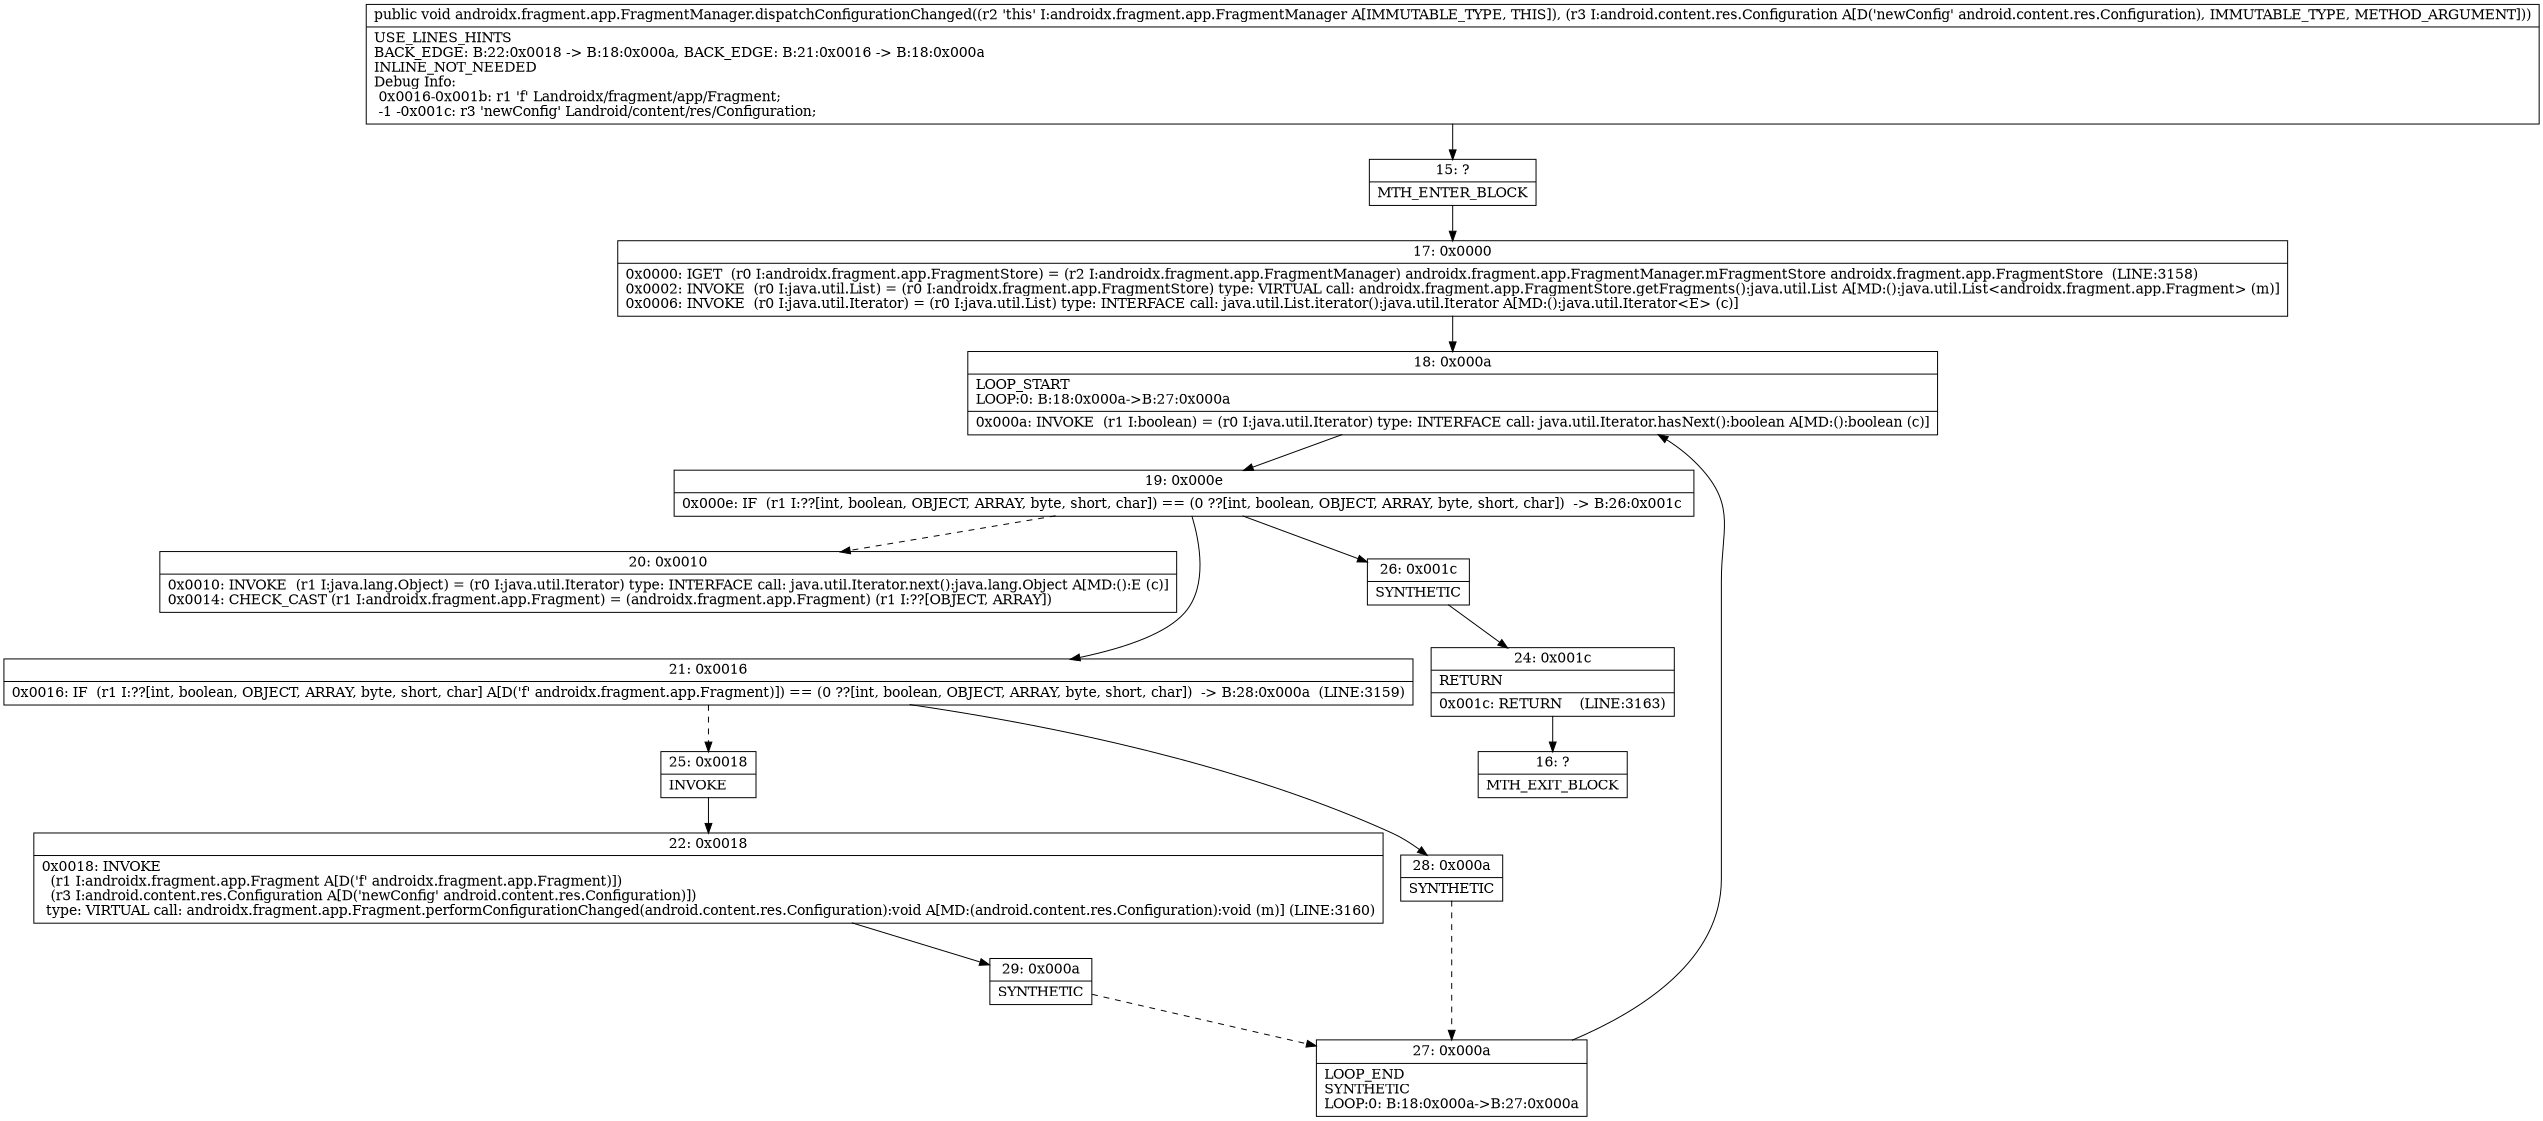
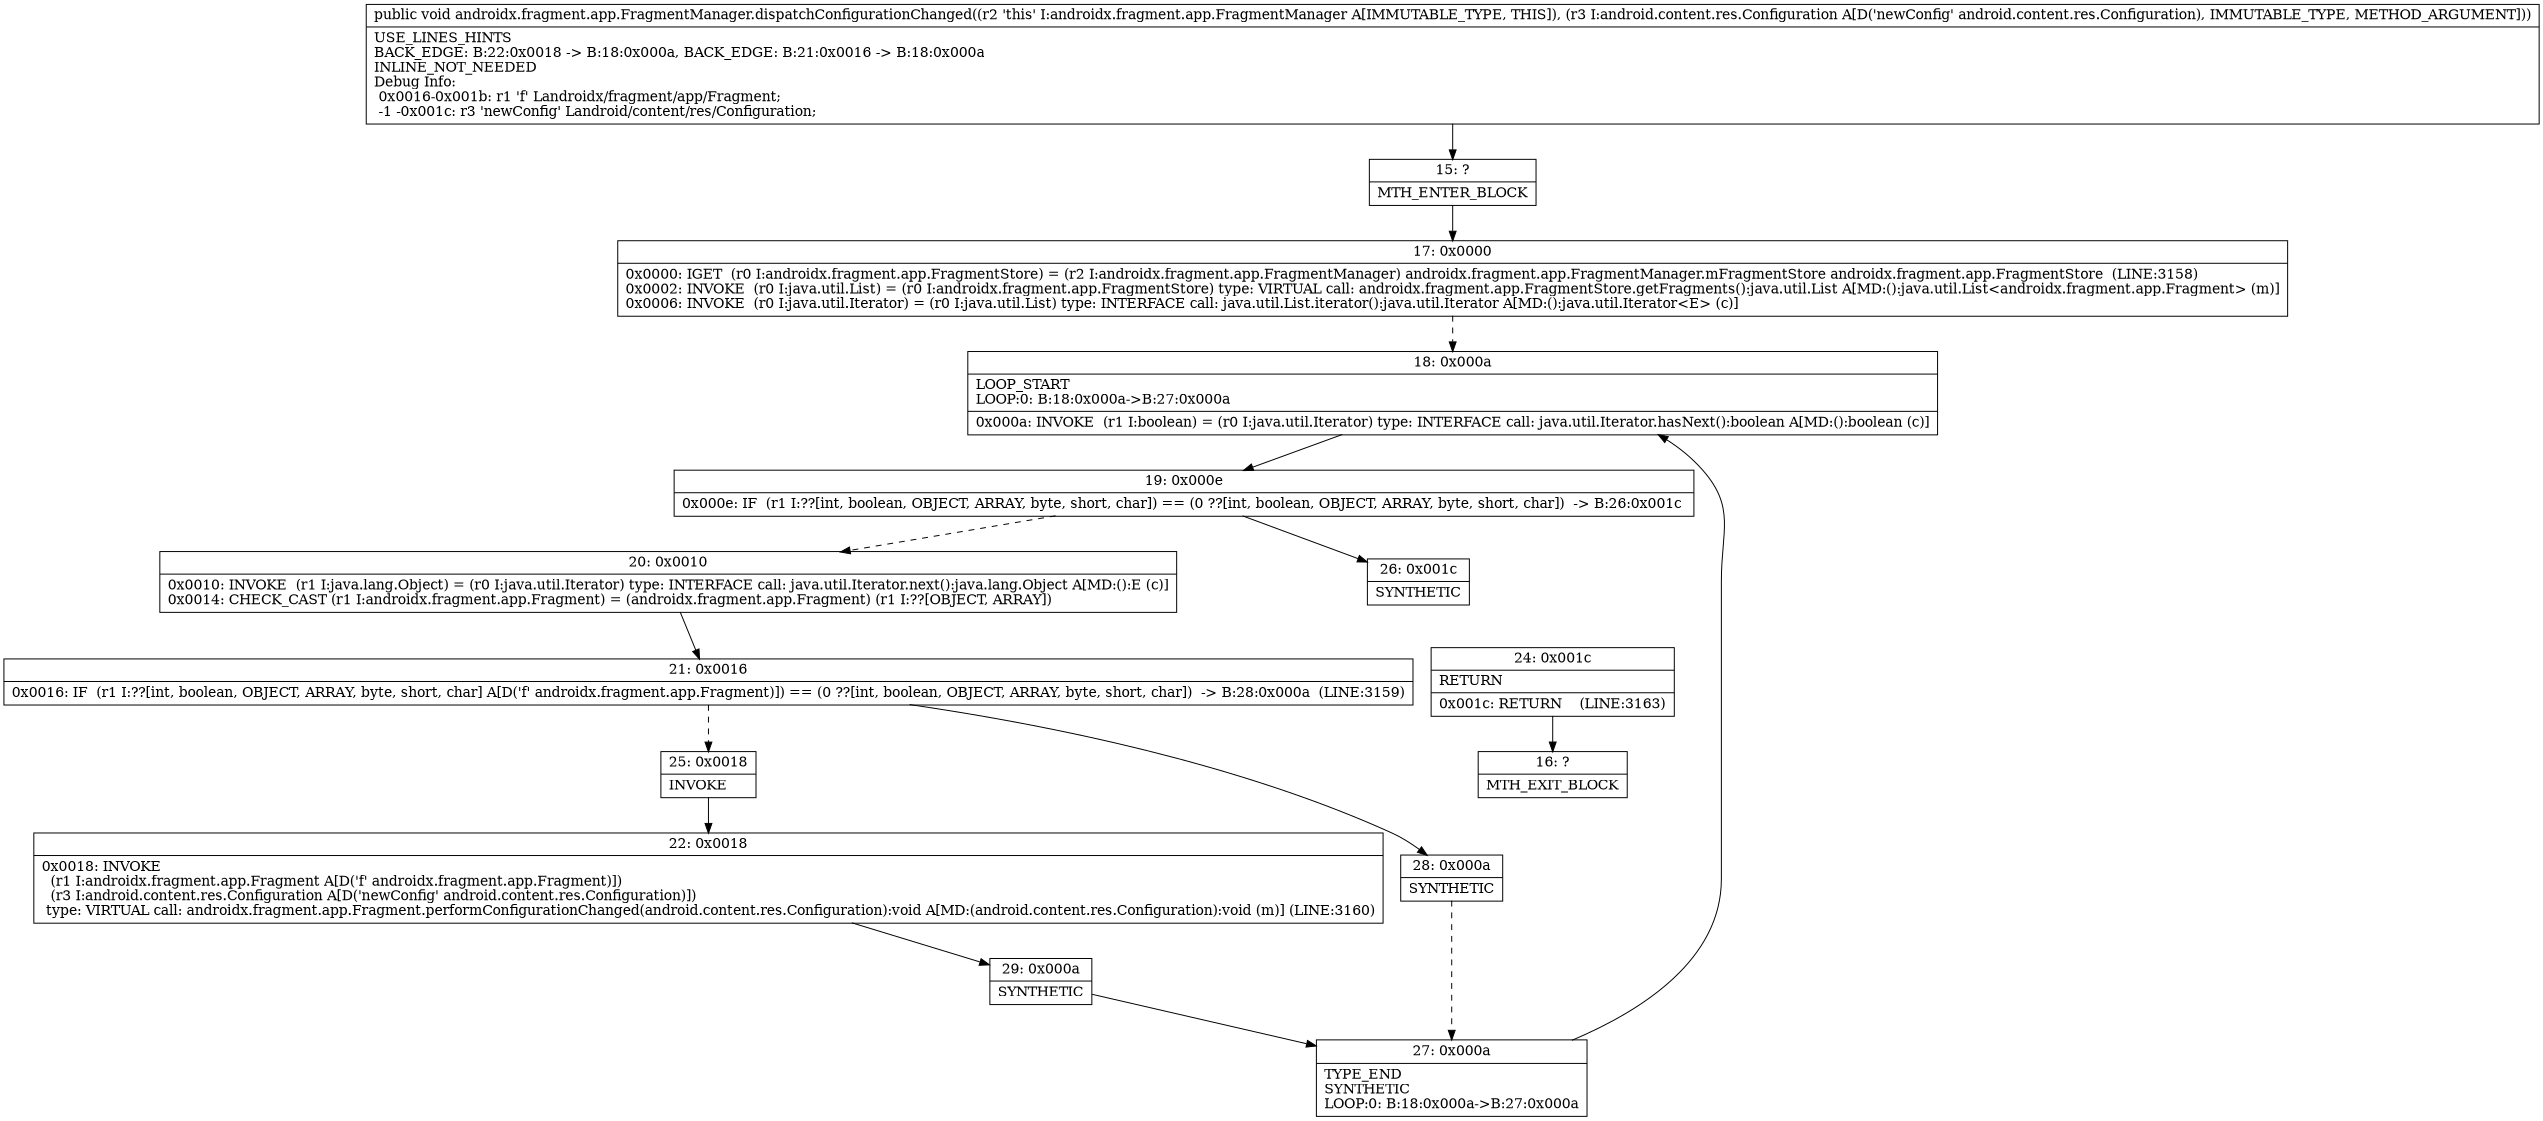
(1453, 329) -> (1453, 329)
(1180, 618) -> (688, 631)
(1474, 624) -> none
(1199, 1019) -> (1199, 1019)
(1364, 1075) -> (1363, 1075)
